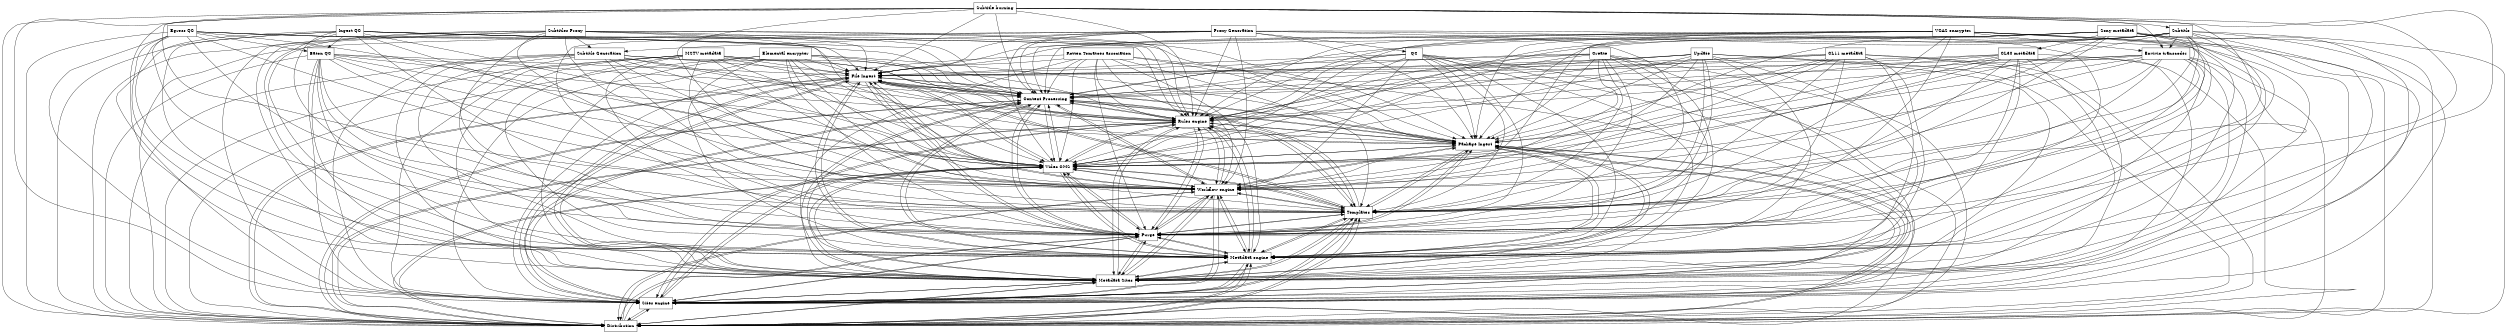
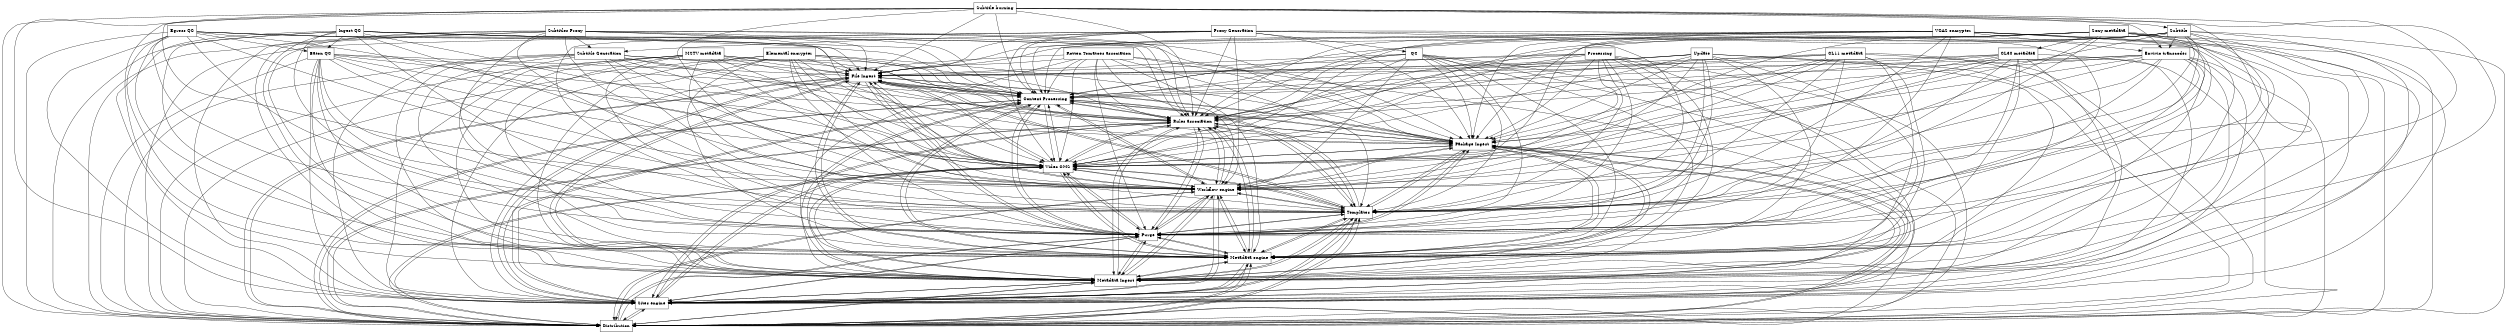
(1600, 54) -> (1600, 54)
(1193, 122) -> (1193, 122)
(1116, 281) -> (1116, 281)
